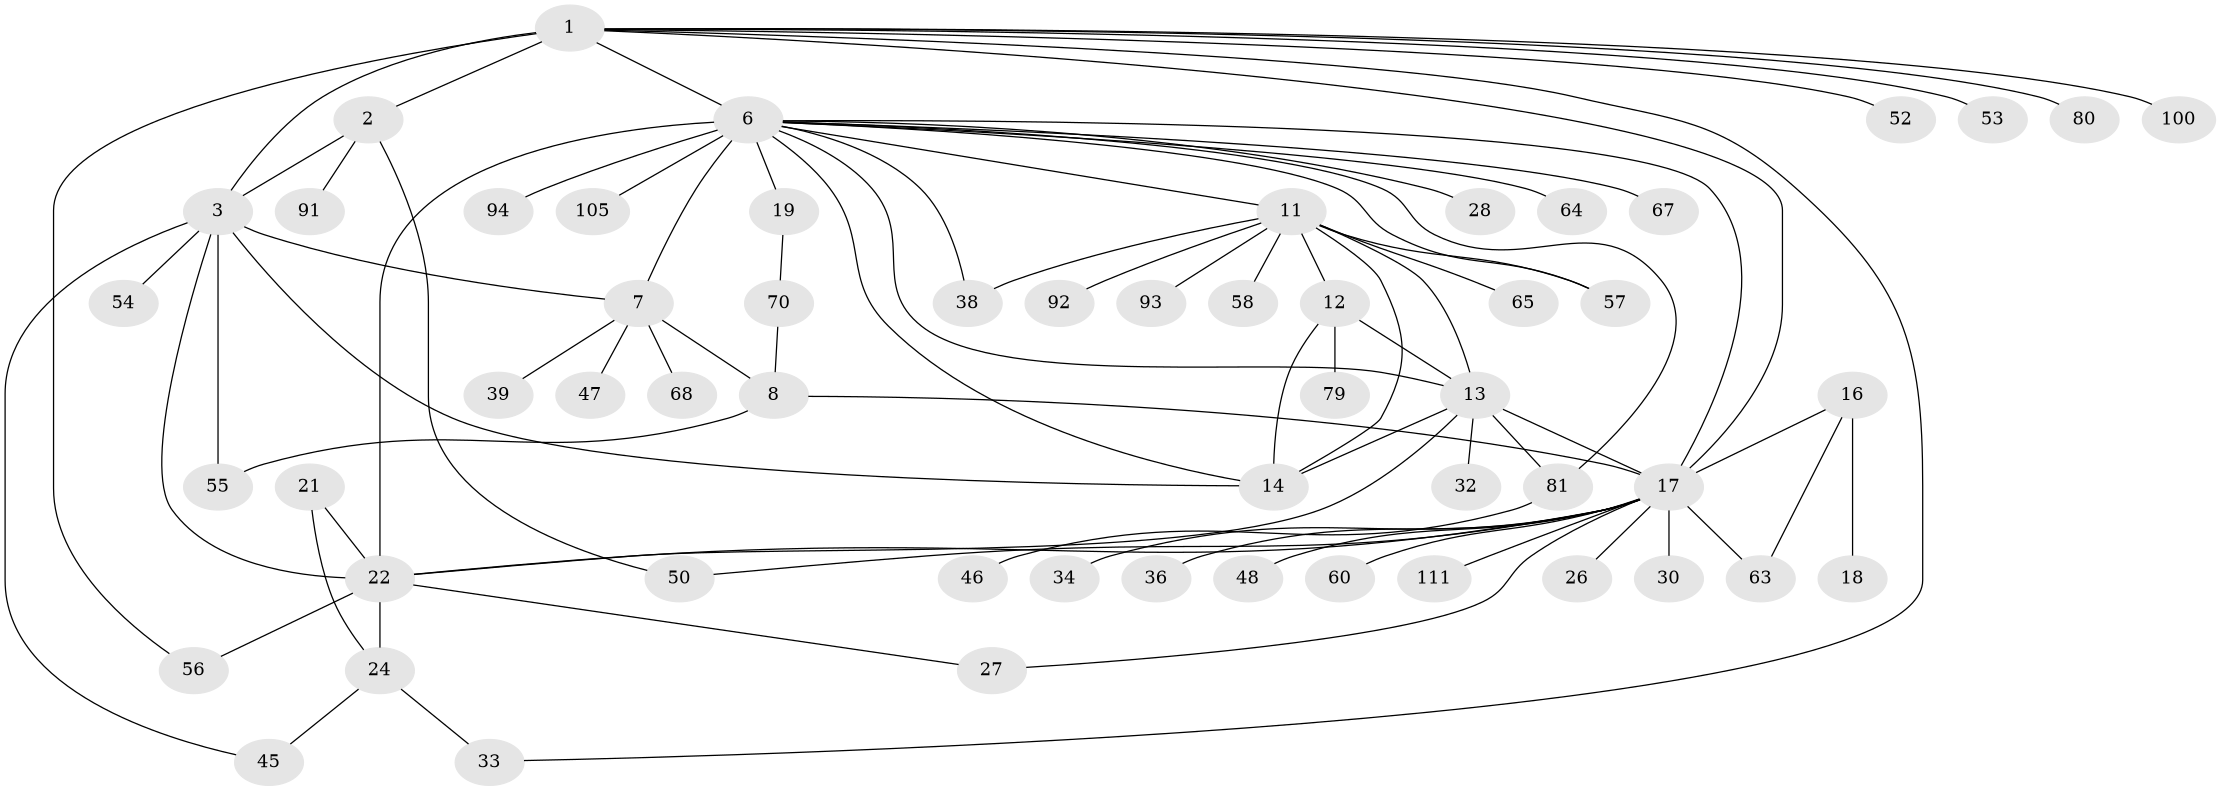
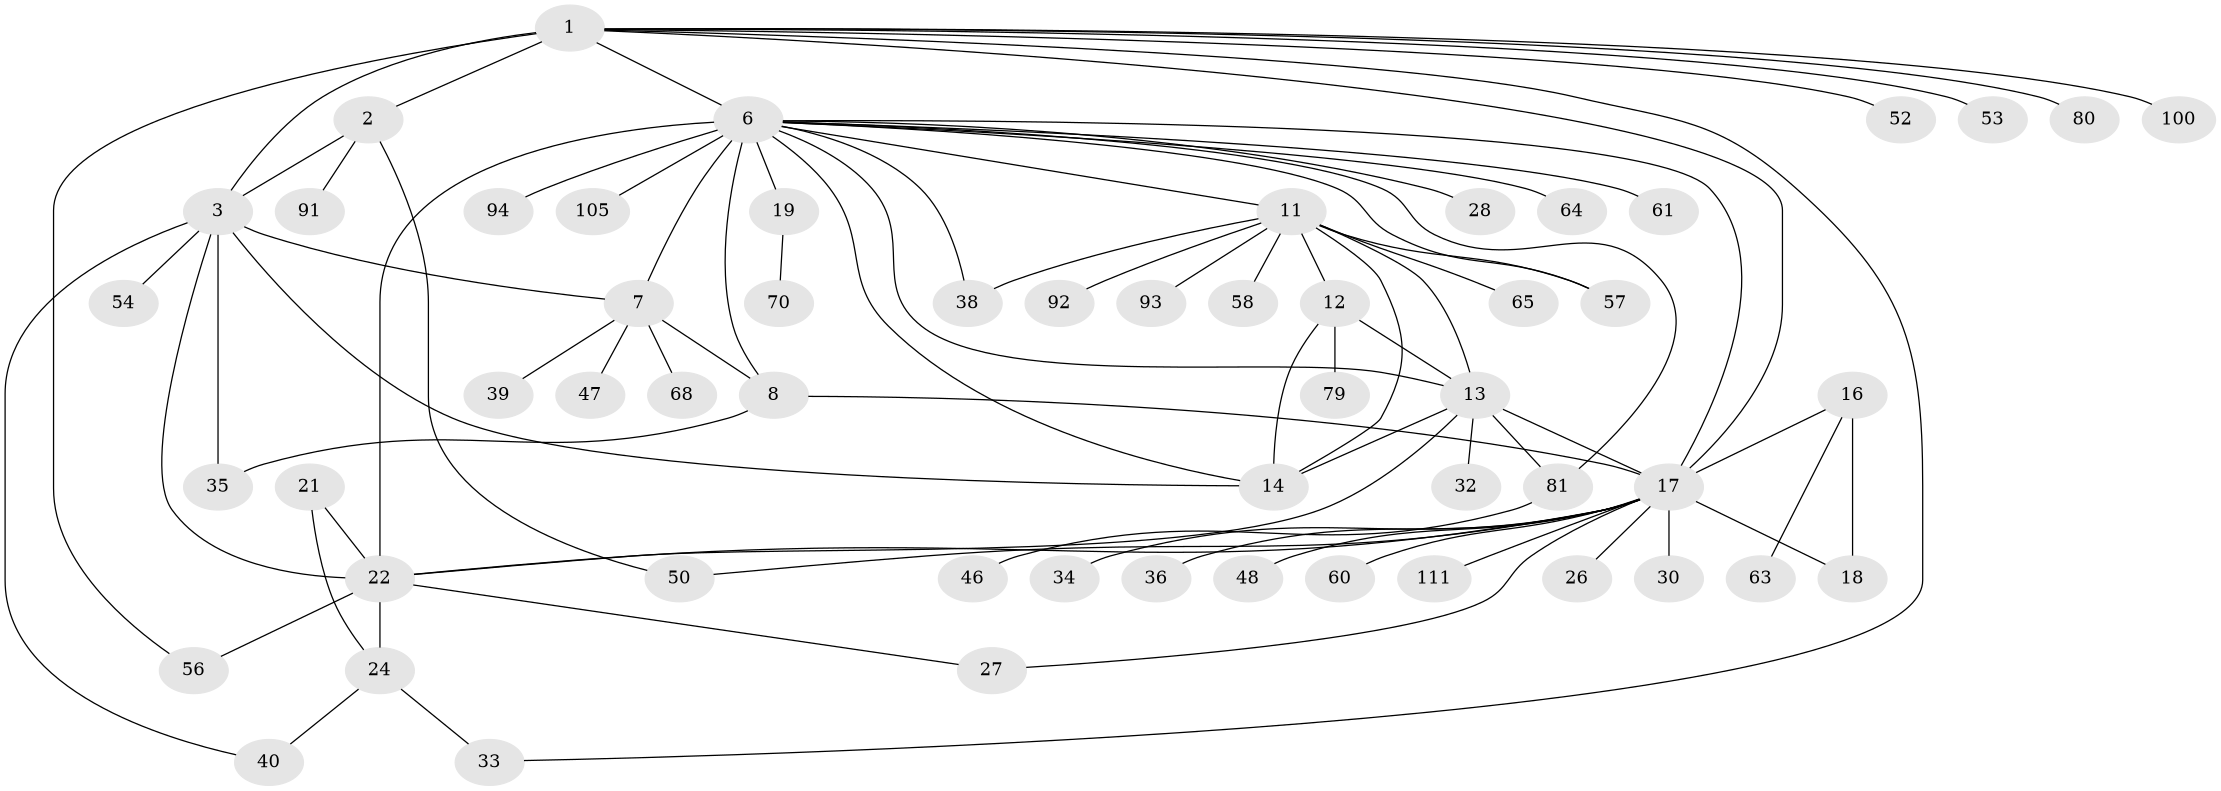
(1664, 212) -> (1664, 212)
(776, 349) -> (725, 261)
(218, 487) -> (218, 487)
(1715, 533) -> (1761, 533)
(269, 762) -> (269, 762)
